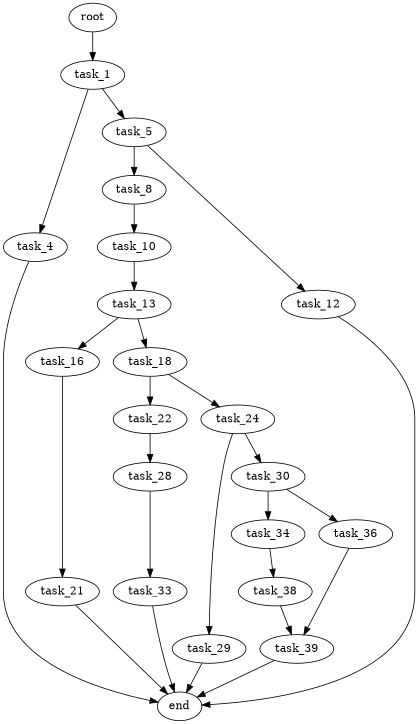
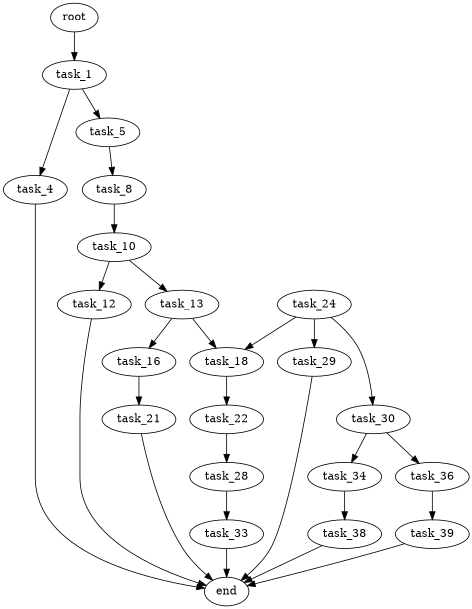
(223, 216) -> (106, 272)
(190, 388) -> (274, 331)
(285, 616) -> (287, 562)
